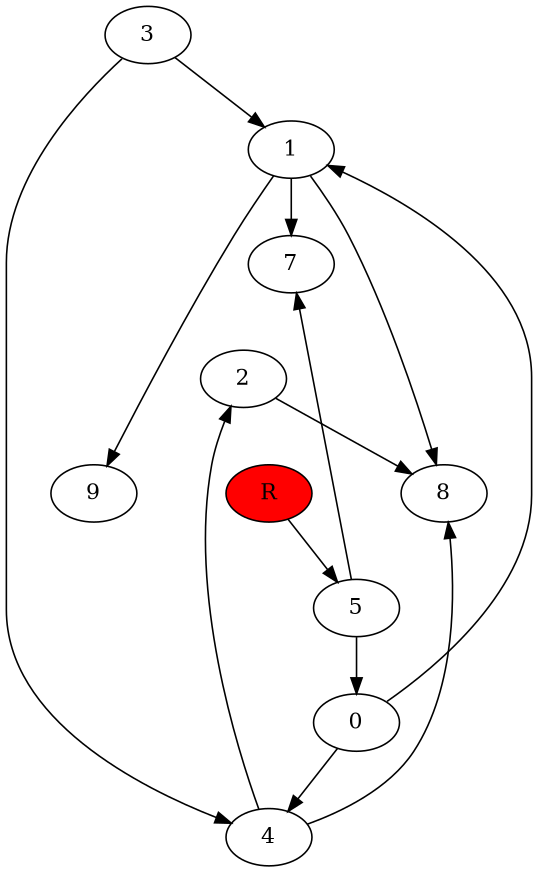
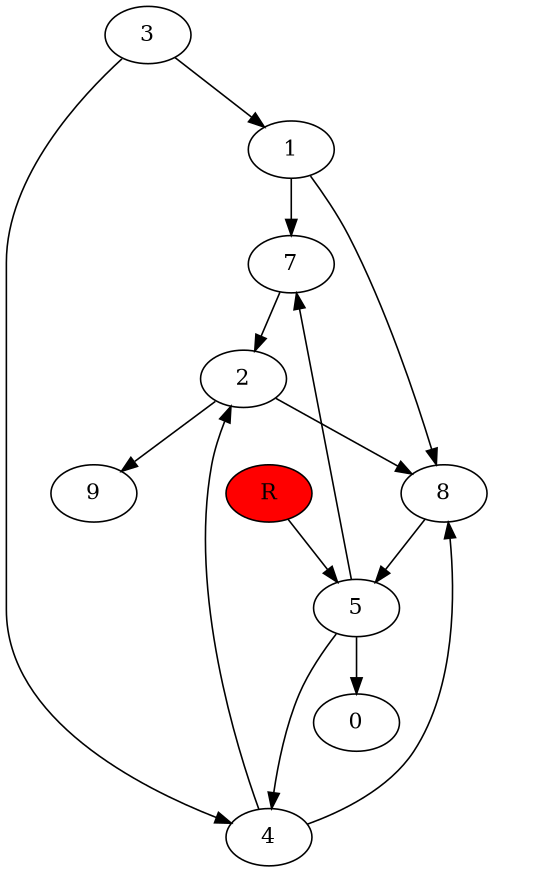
(190, 311) -> (175, 431)
none -> (270, 314)
(532, 420) -> none
none -> (405, 544)
(318, 774) -> (294, 709)
